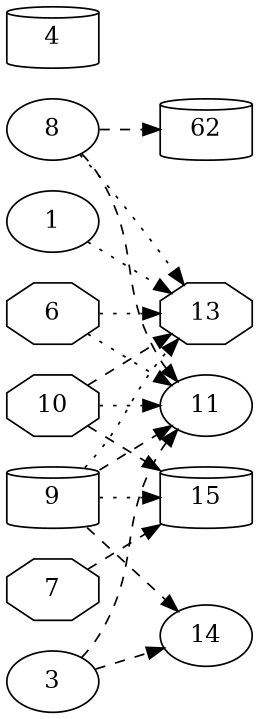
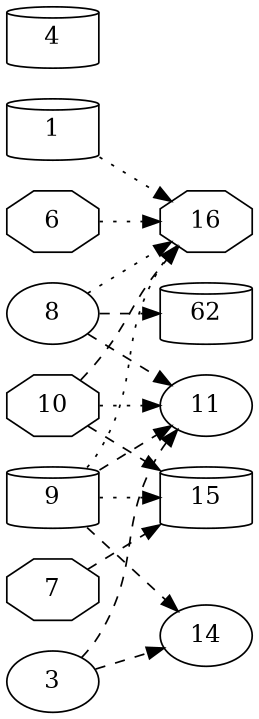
(53, 222) -> (53, 130)
(206, 314) -> (206, 222)
(119, 353) -> none
